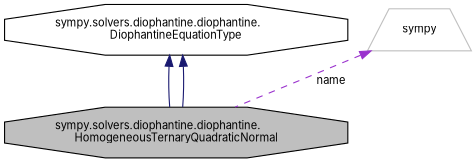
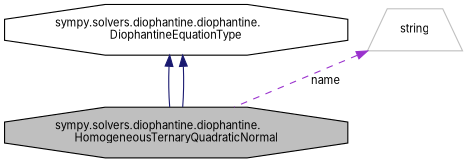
(419, 30) -> (415, 30)
